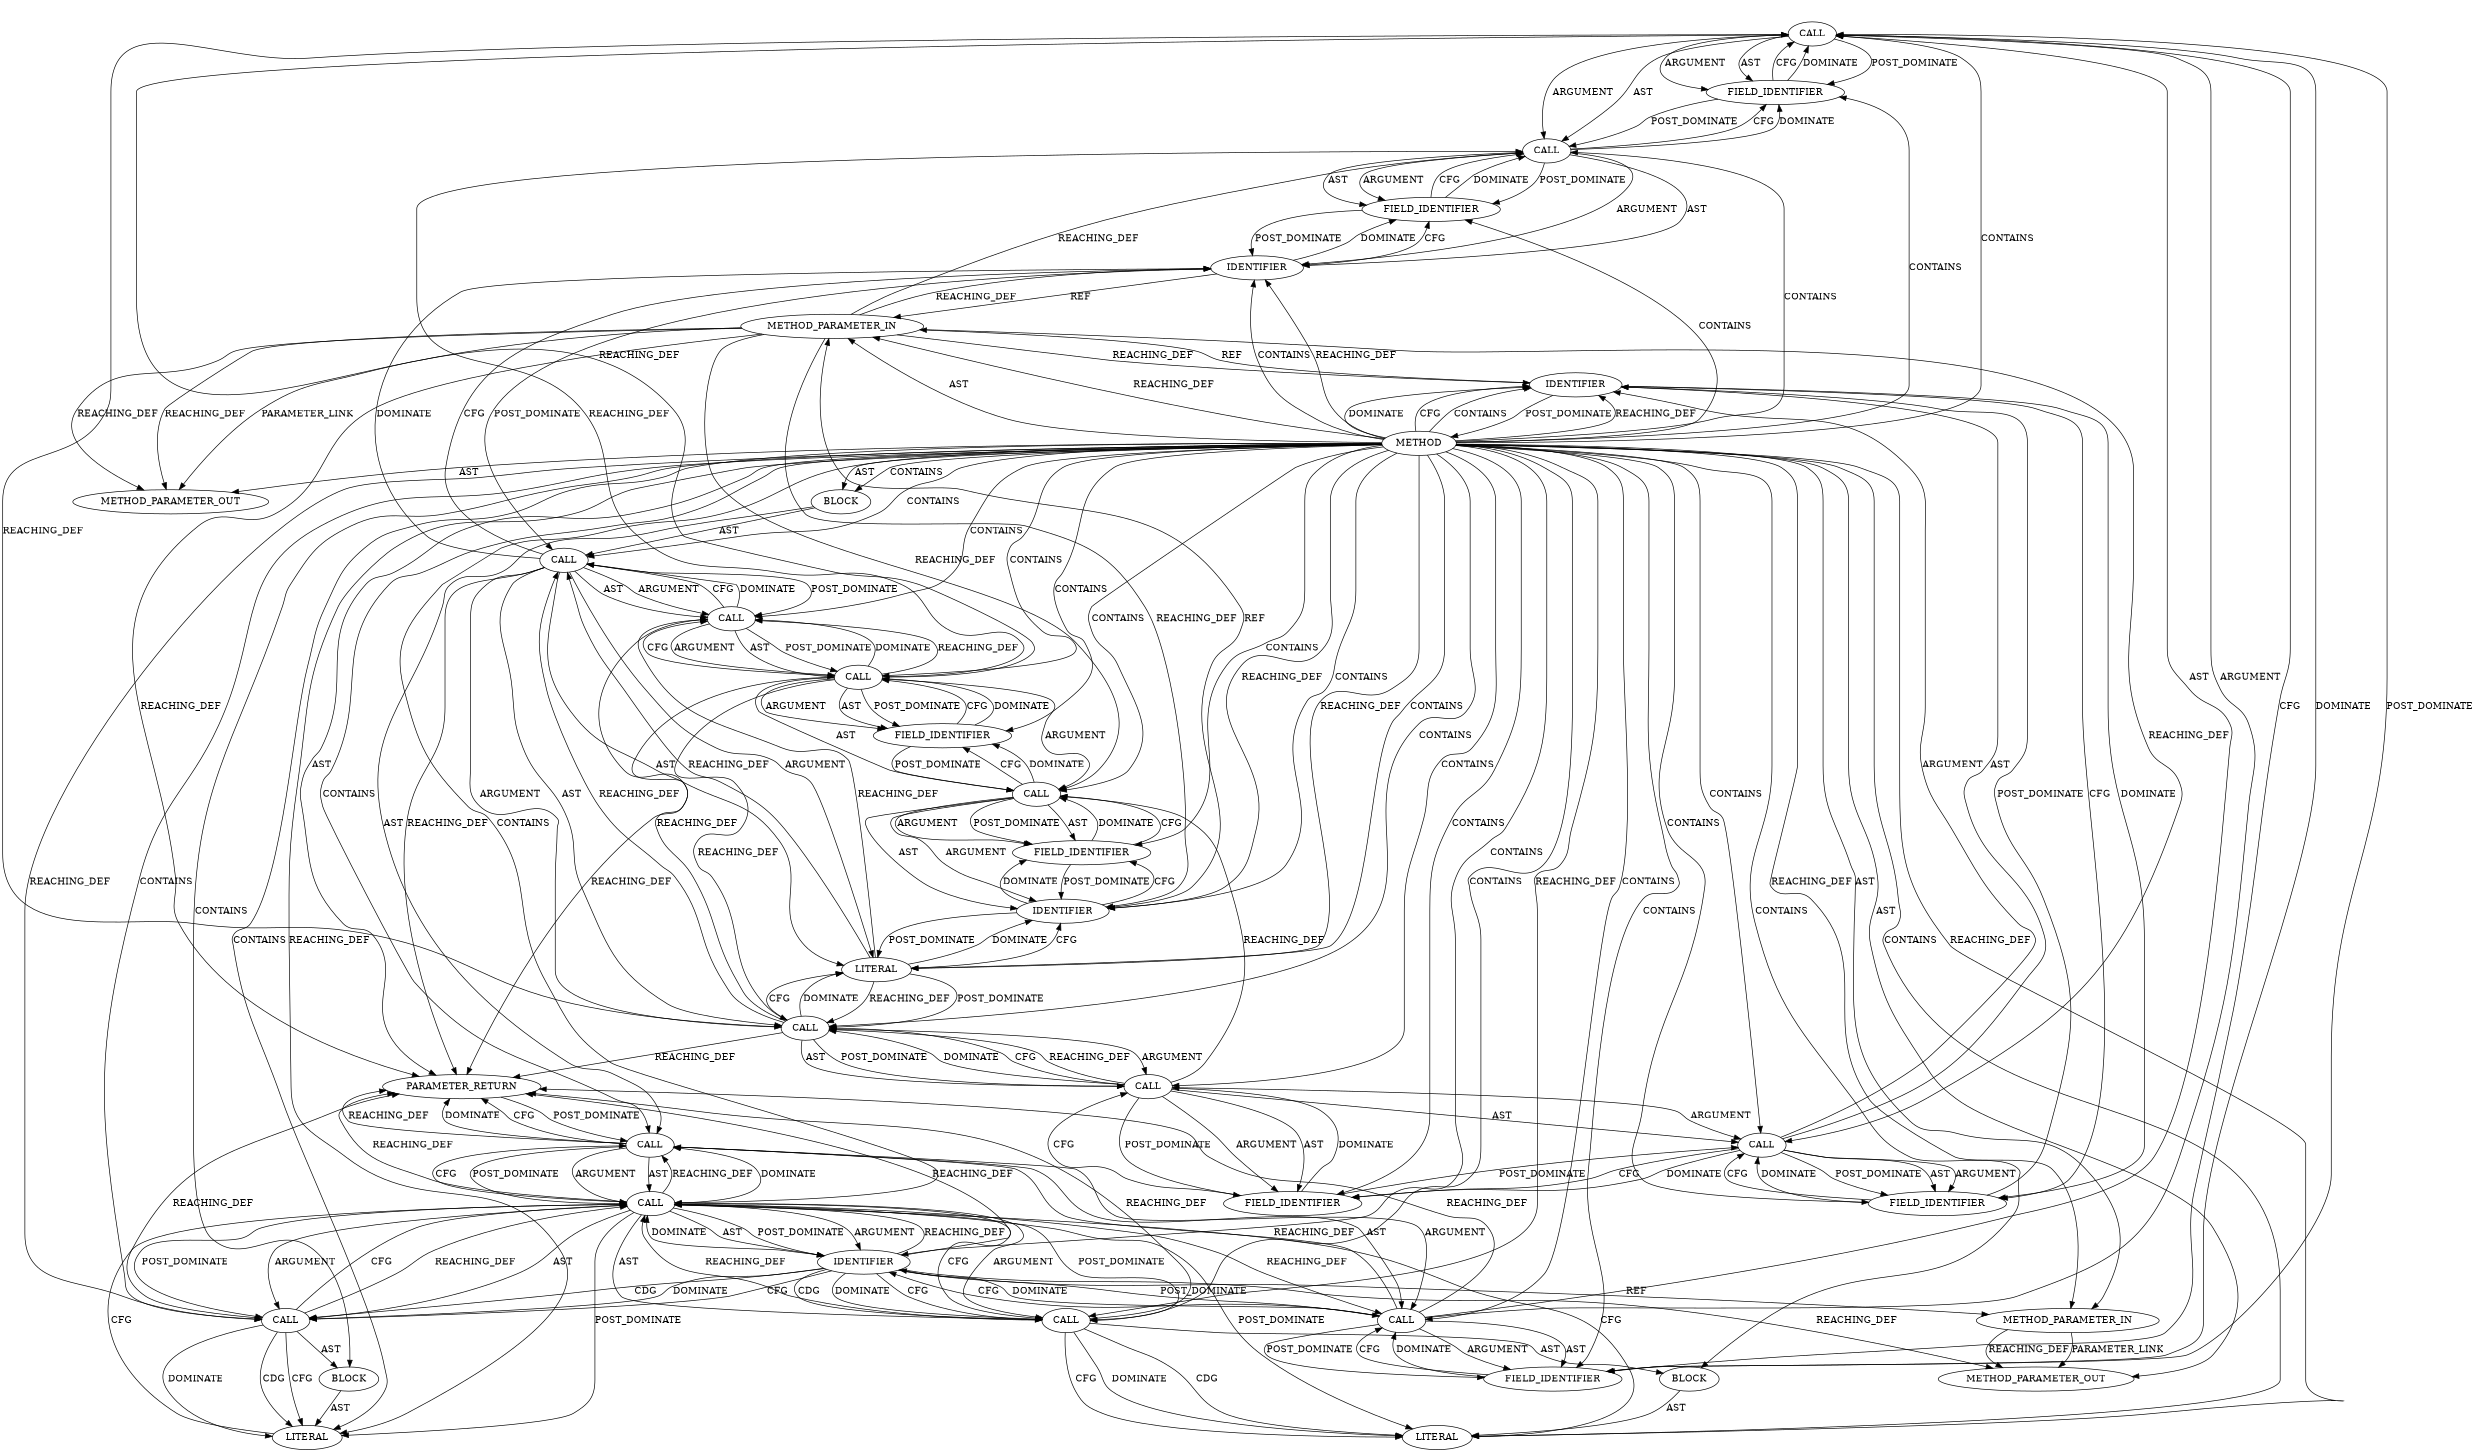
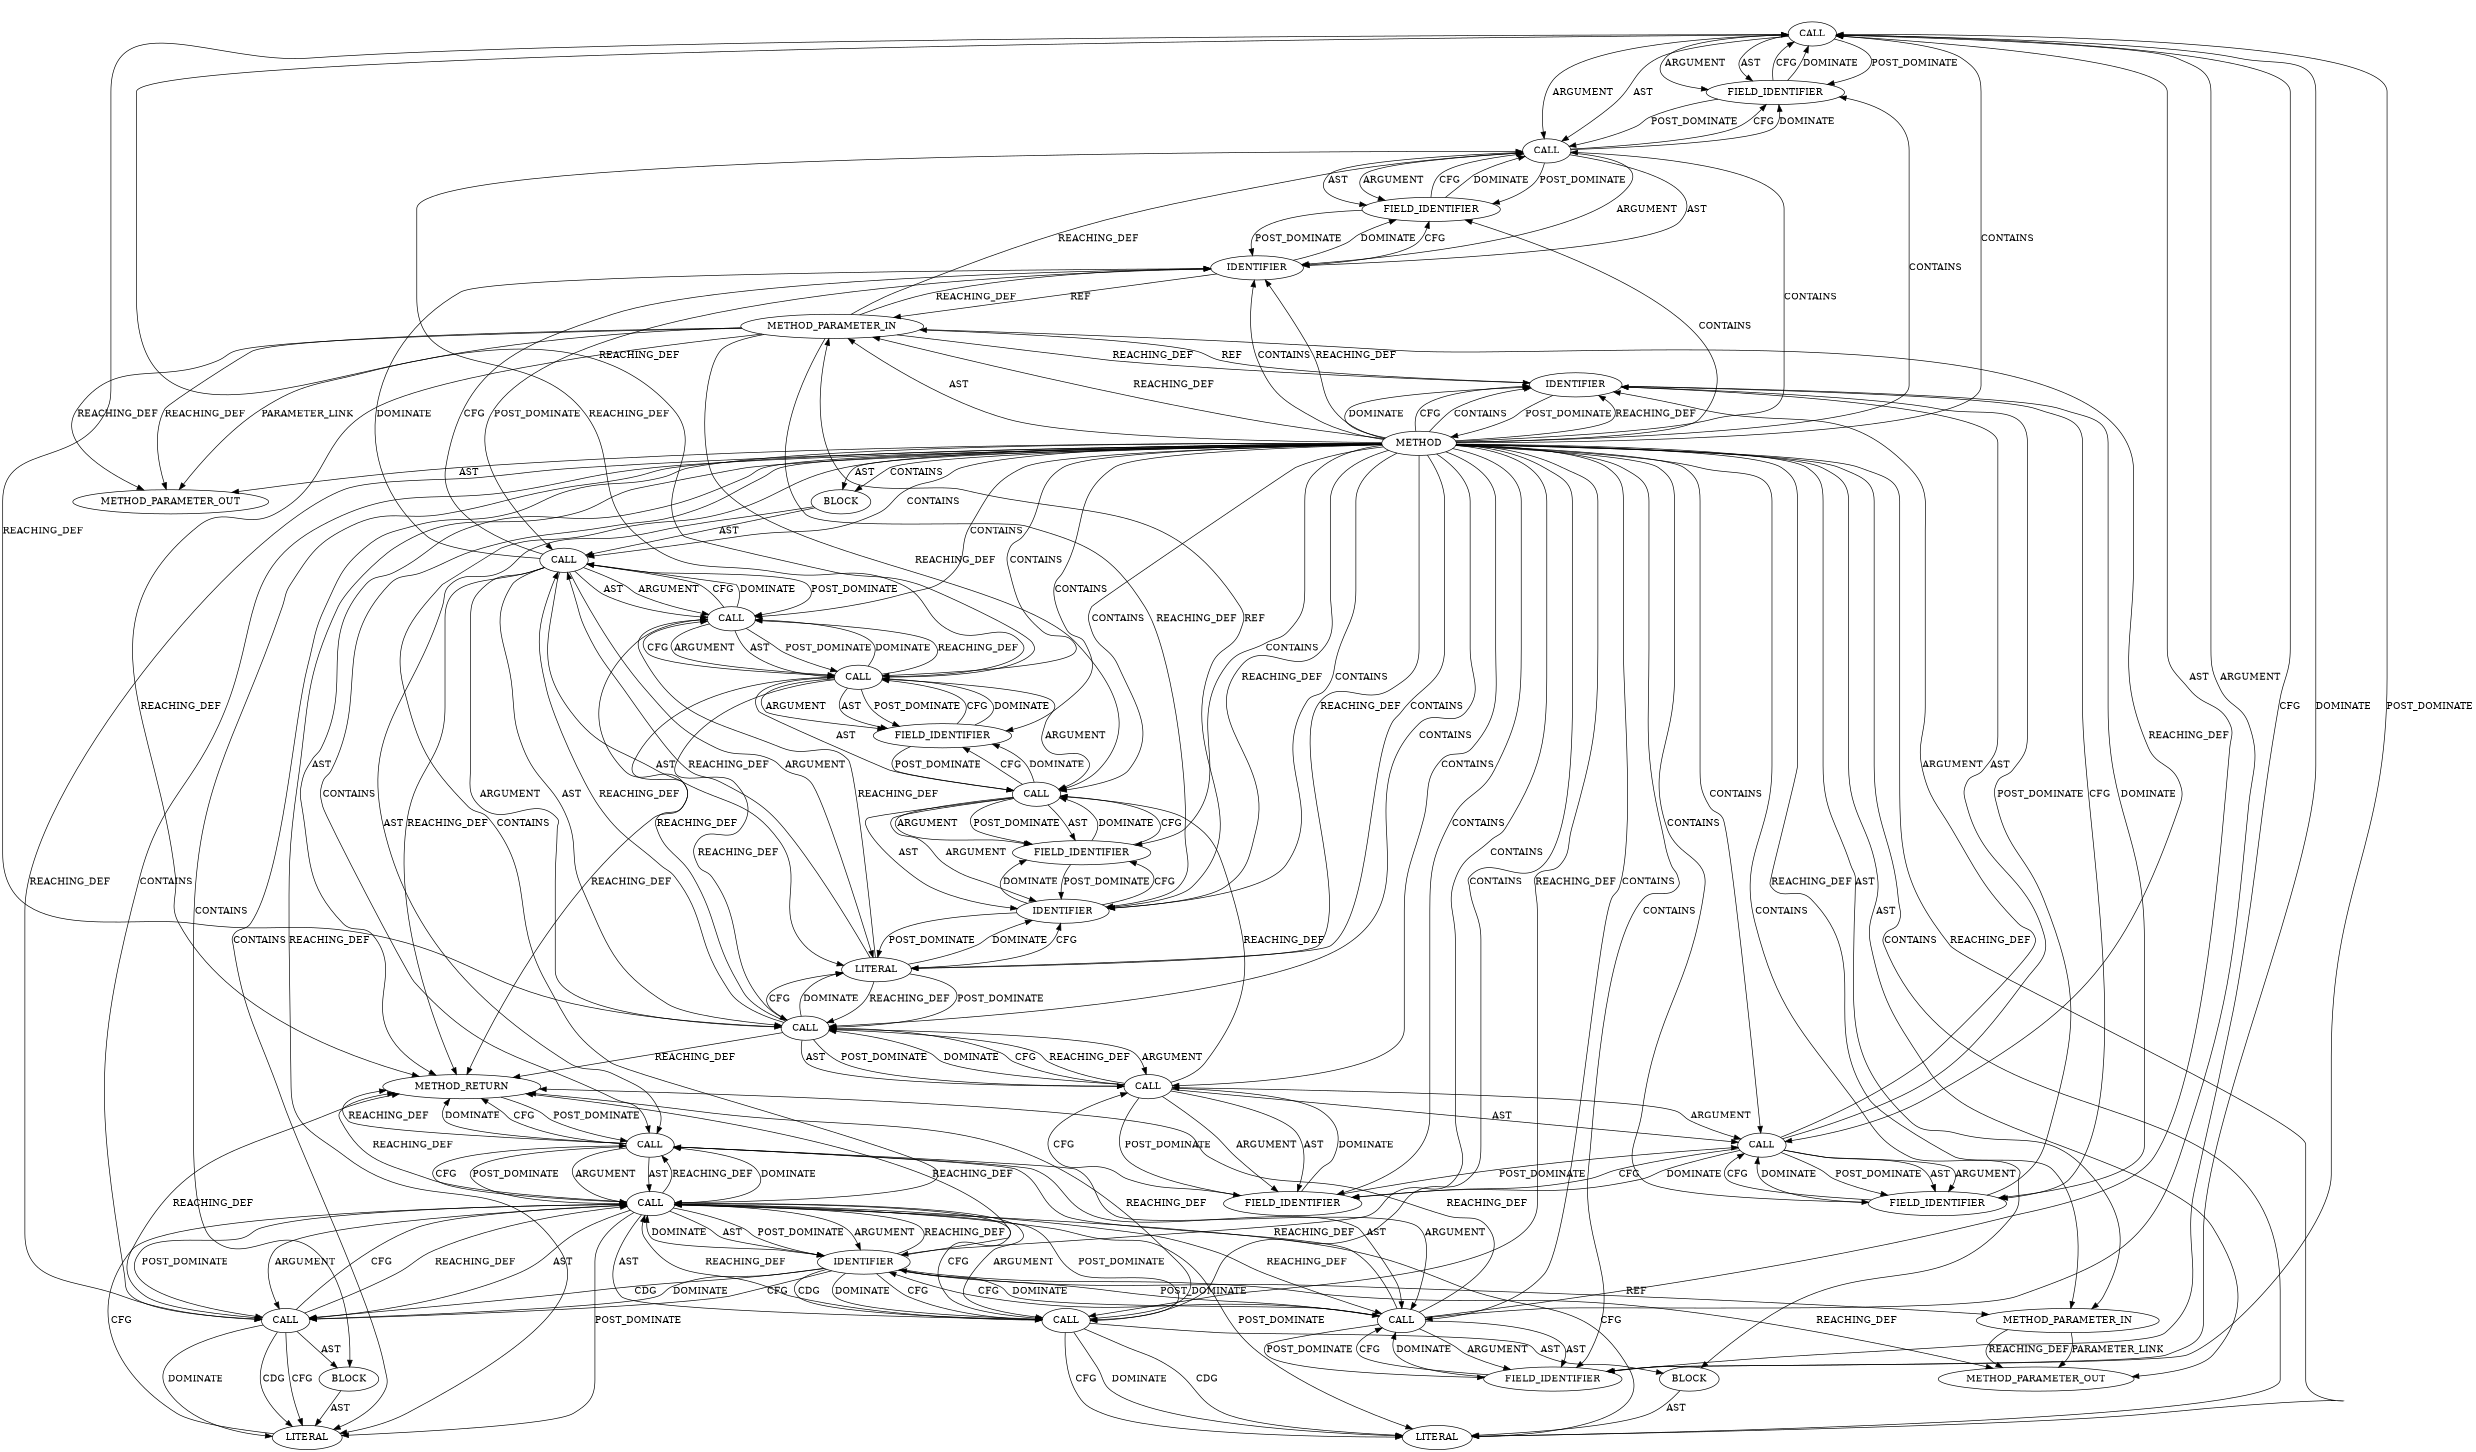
(462, 1087) -> (462, 1087)
